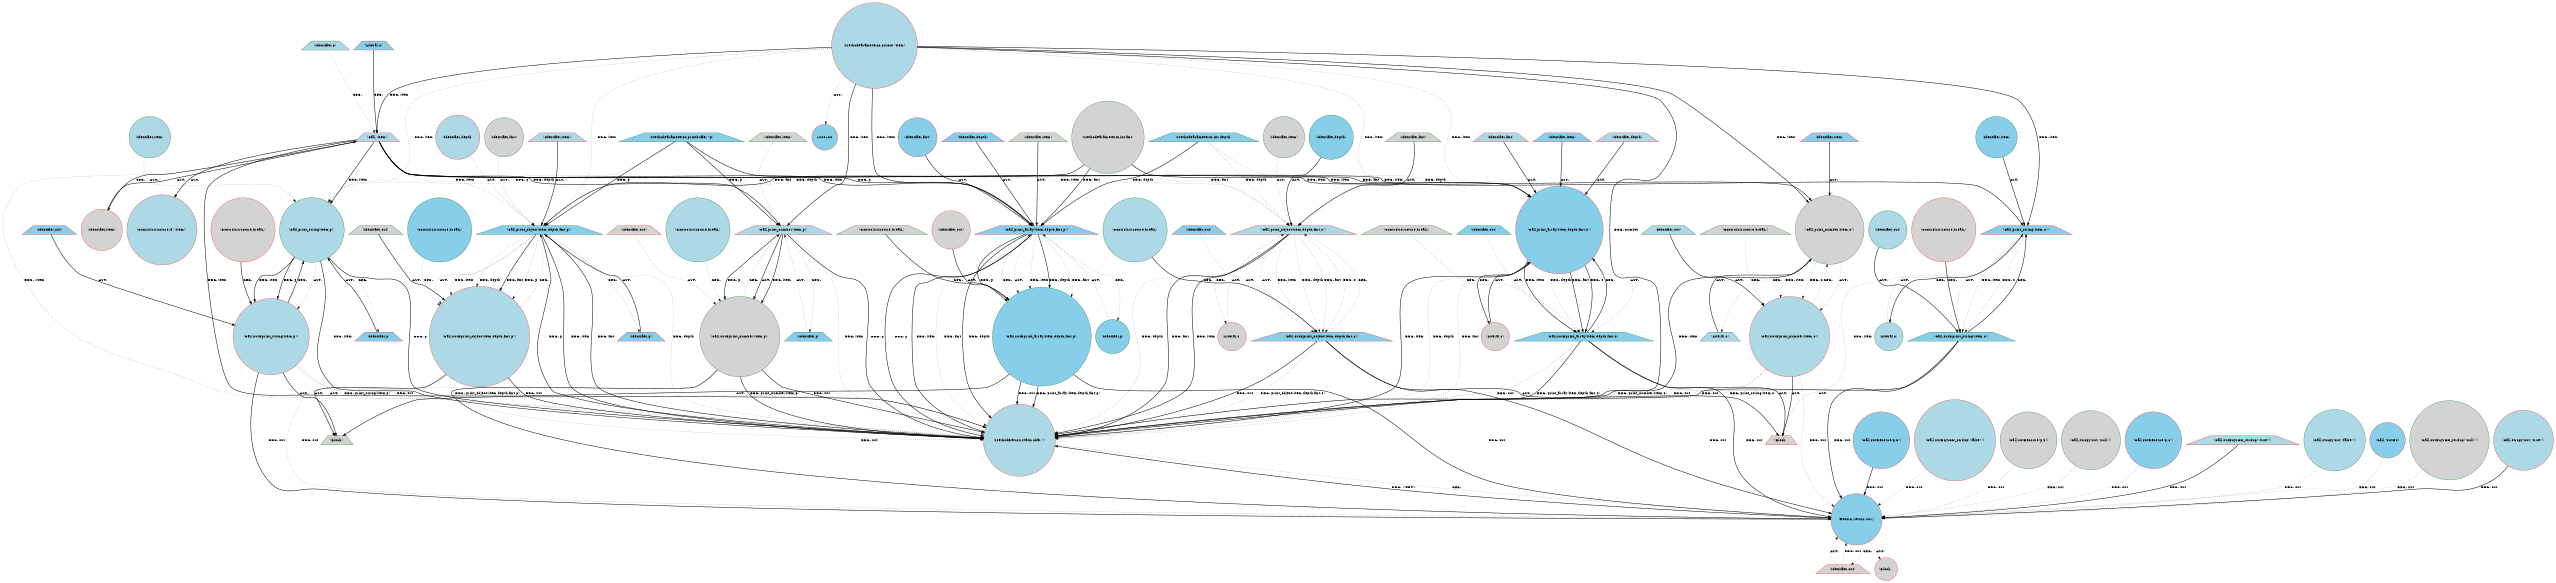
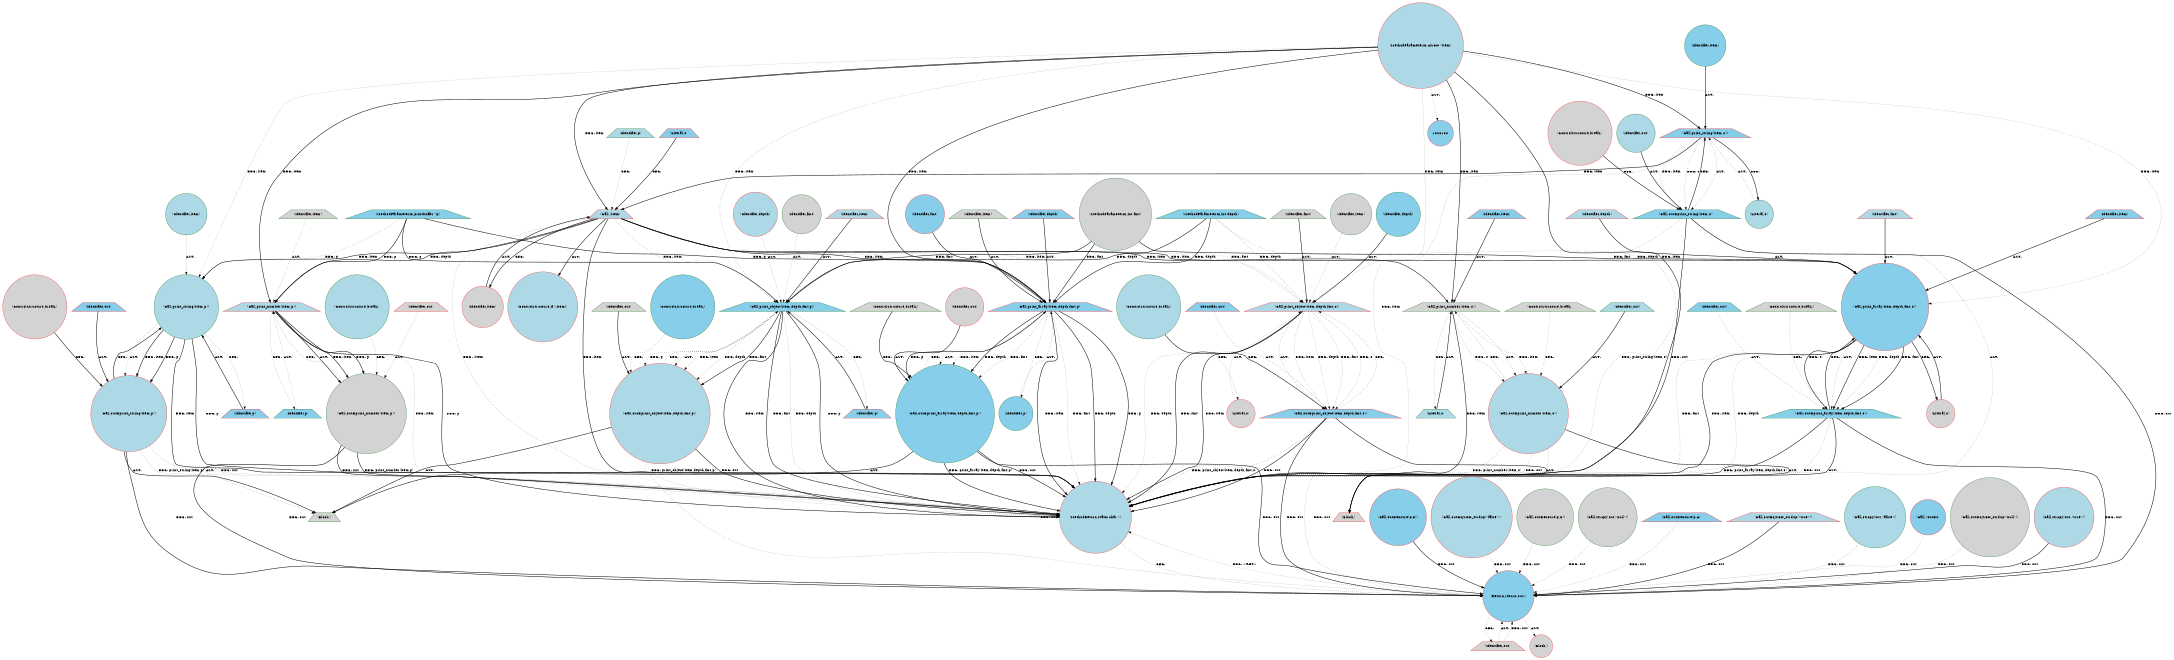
(1368, 177) -> (1164, 174)
(787, 182) -> (997, 260)
(1627, 230) -> (1671, 257)
(1830, 230) -> (1451, 307)
(2153, 440) -> (1682, 517)
(1443, 494) -> (1304, 579)
